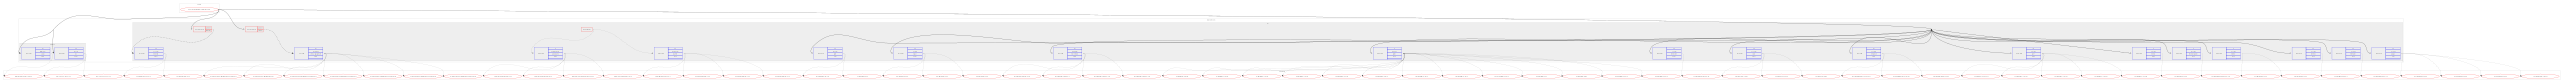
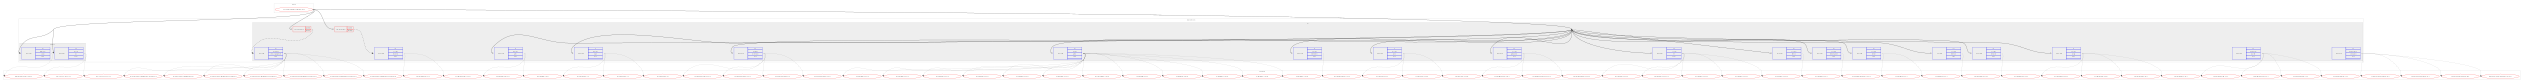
(587, 29) -> none
(1542, 76) -> none
